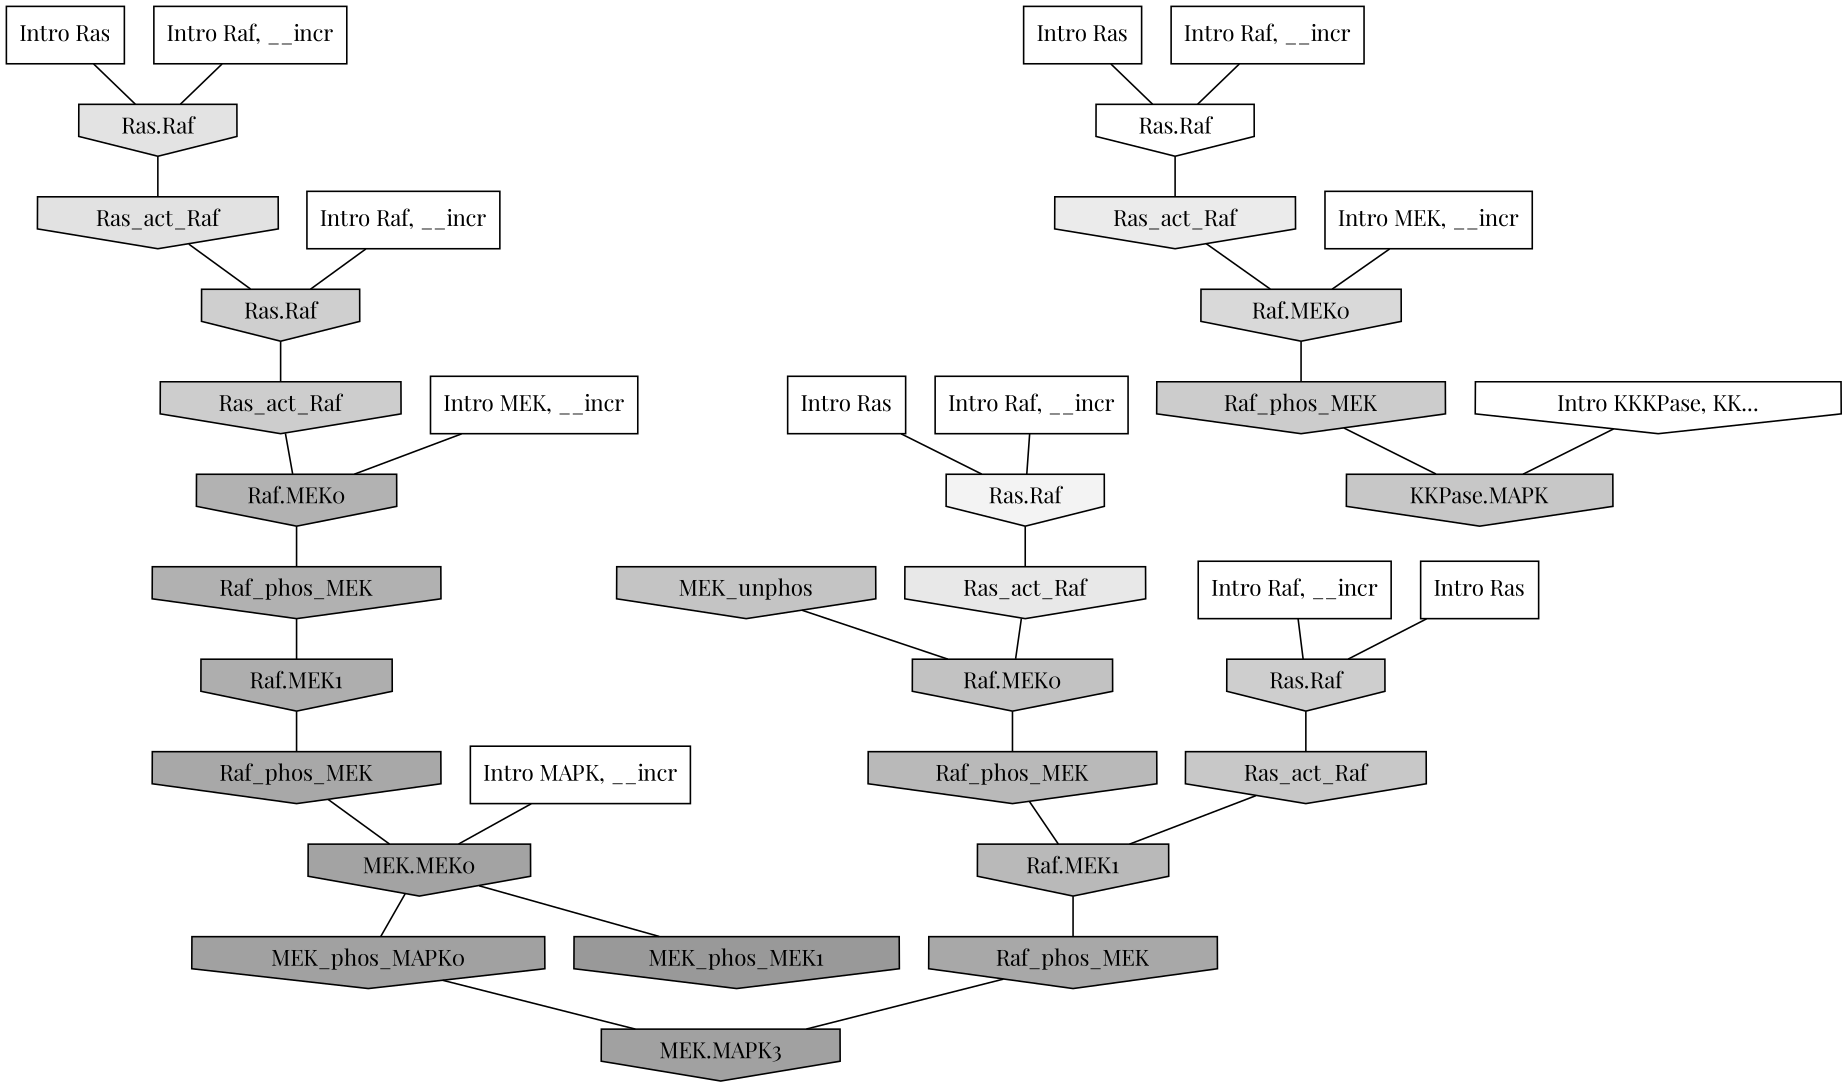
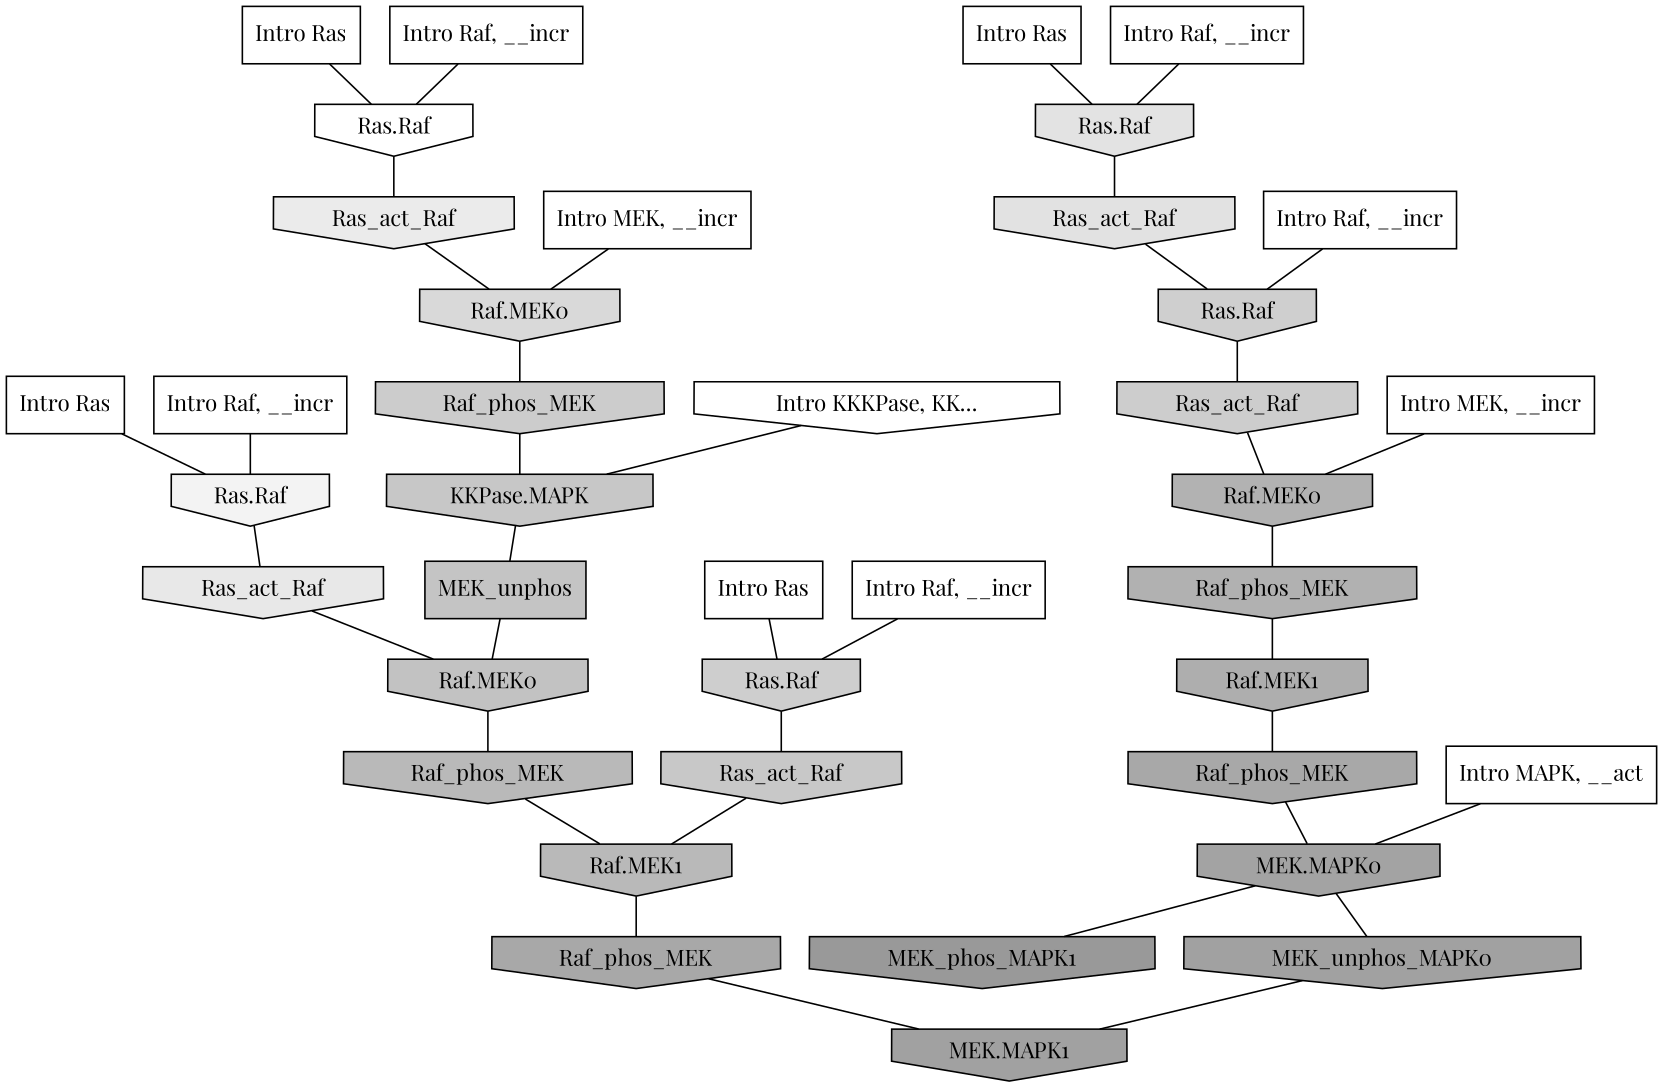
none -> (513, 543)
(746, 590) -> (505, 590)
(580, 775) -> (1551, 775)
(419, 867) -> (1319, 867)
(368, 960) -> (1382, 960)
(737, 960) -> (982, 960)
(721, 1052) -> (1009, 1052)
